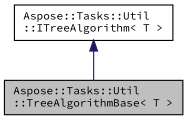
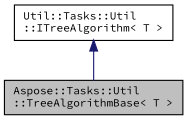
(94, 23) -> (94, 23)
